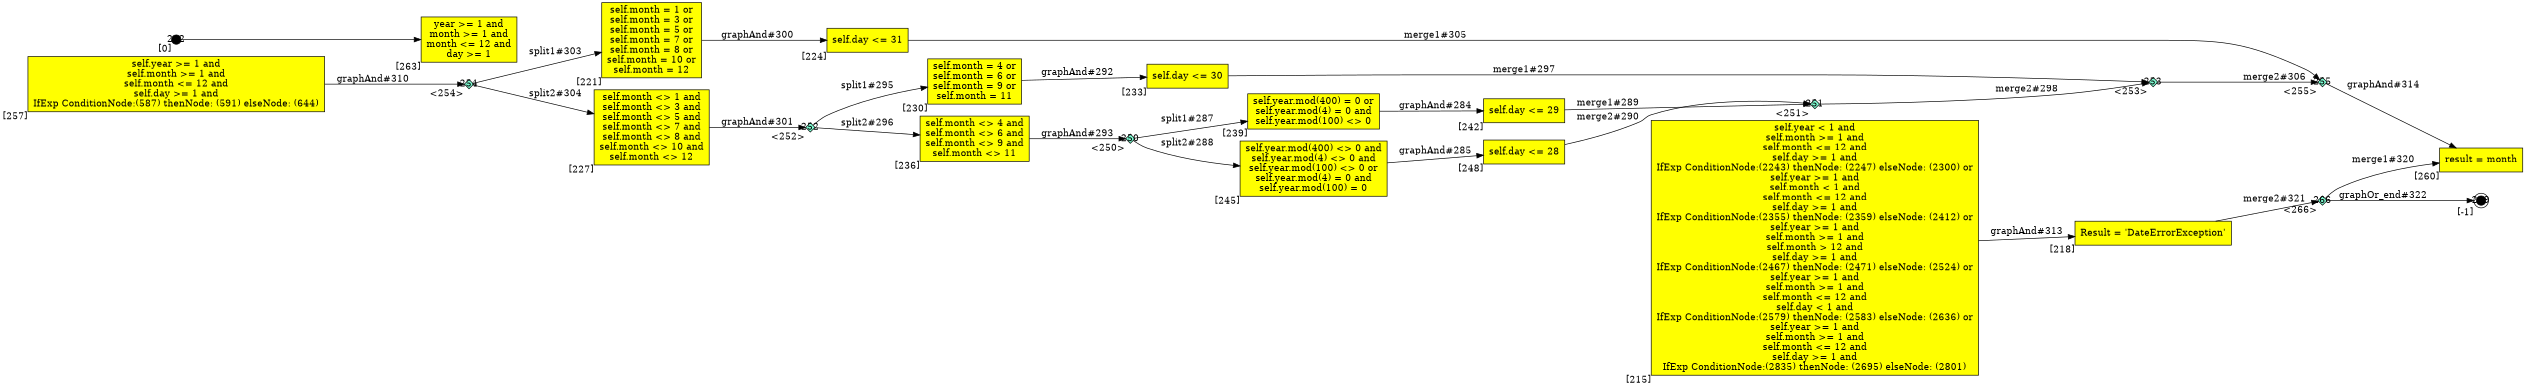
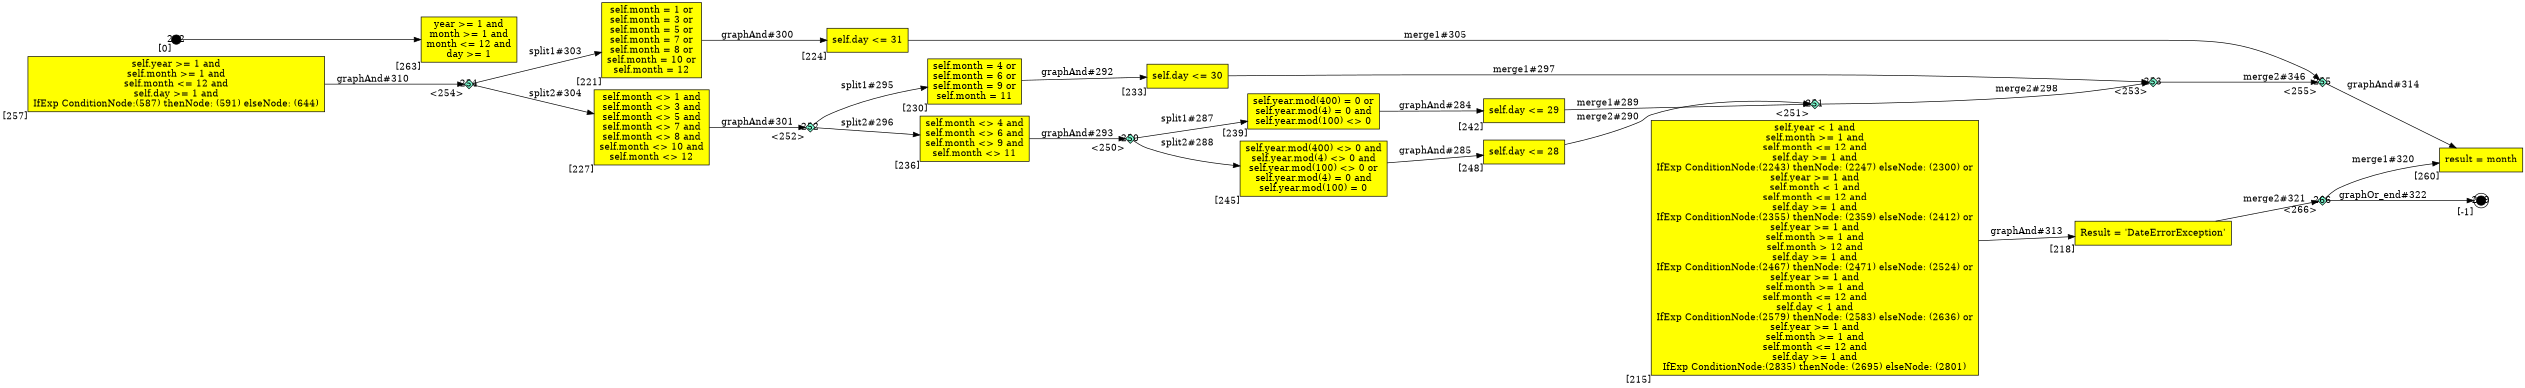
(2275, 77) -> (2275, 77)
